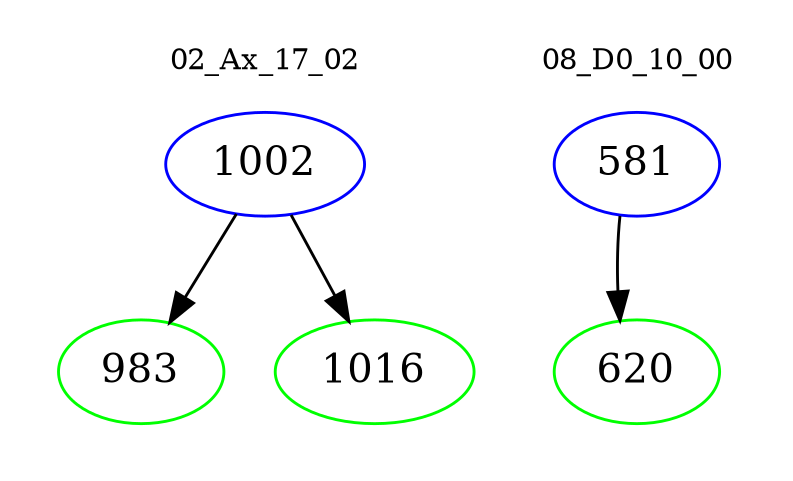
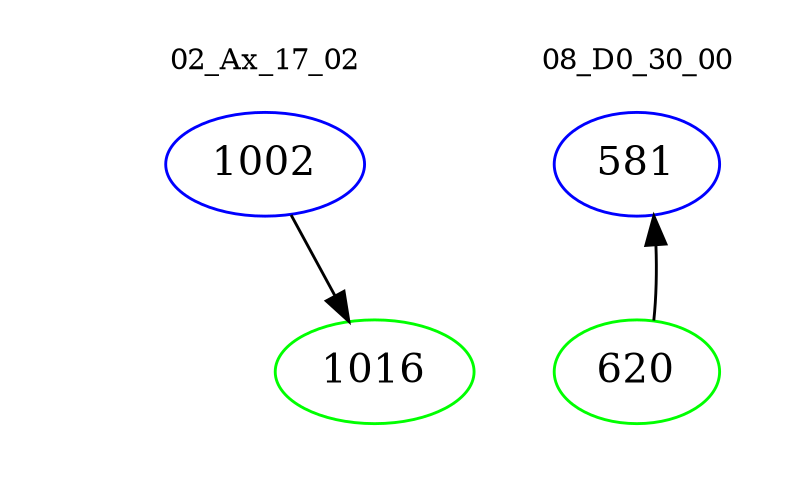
(638, 62) -> (638, 62)
(618, 254) -> (656, 283)
(141, 372) -> none
